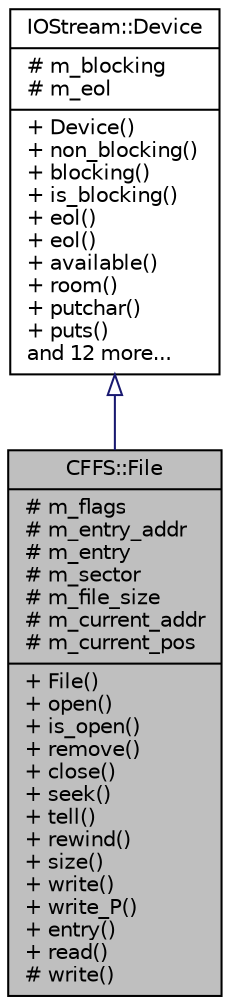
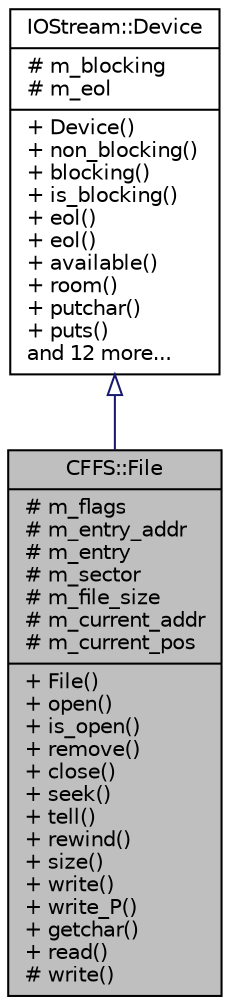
(71, 930) -> (82, 930)
